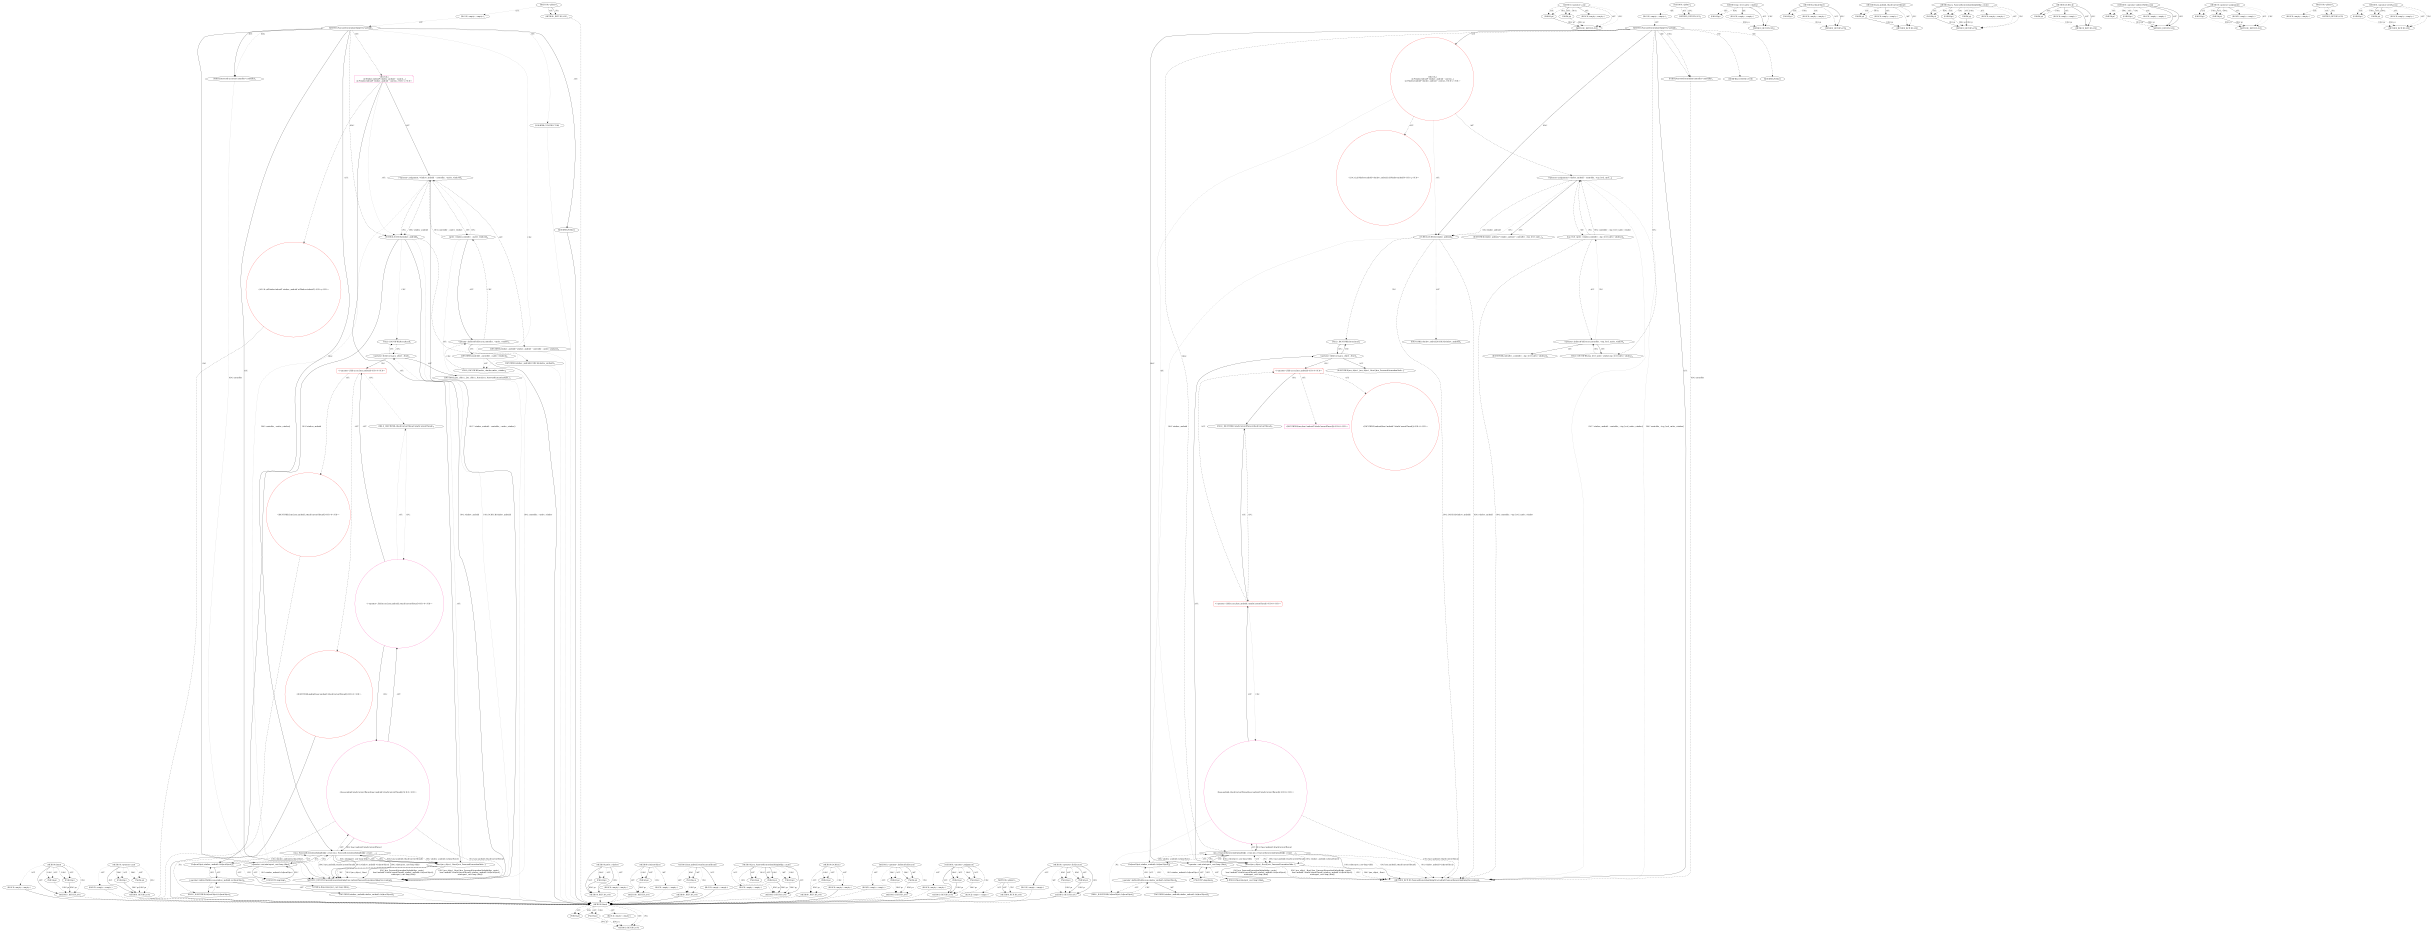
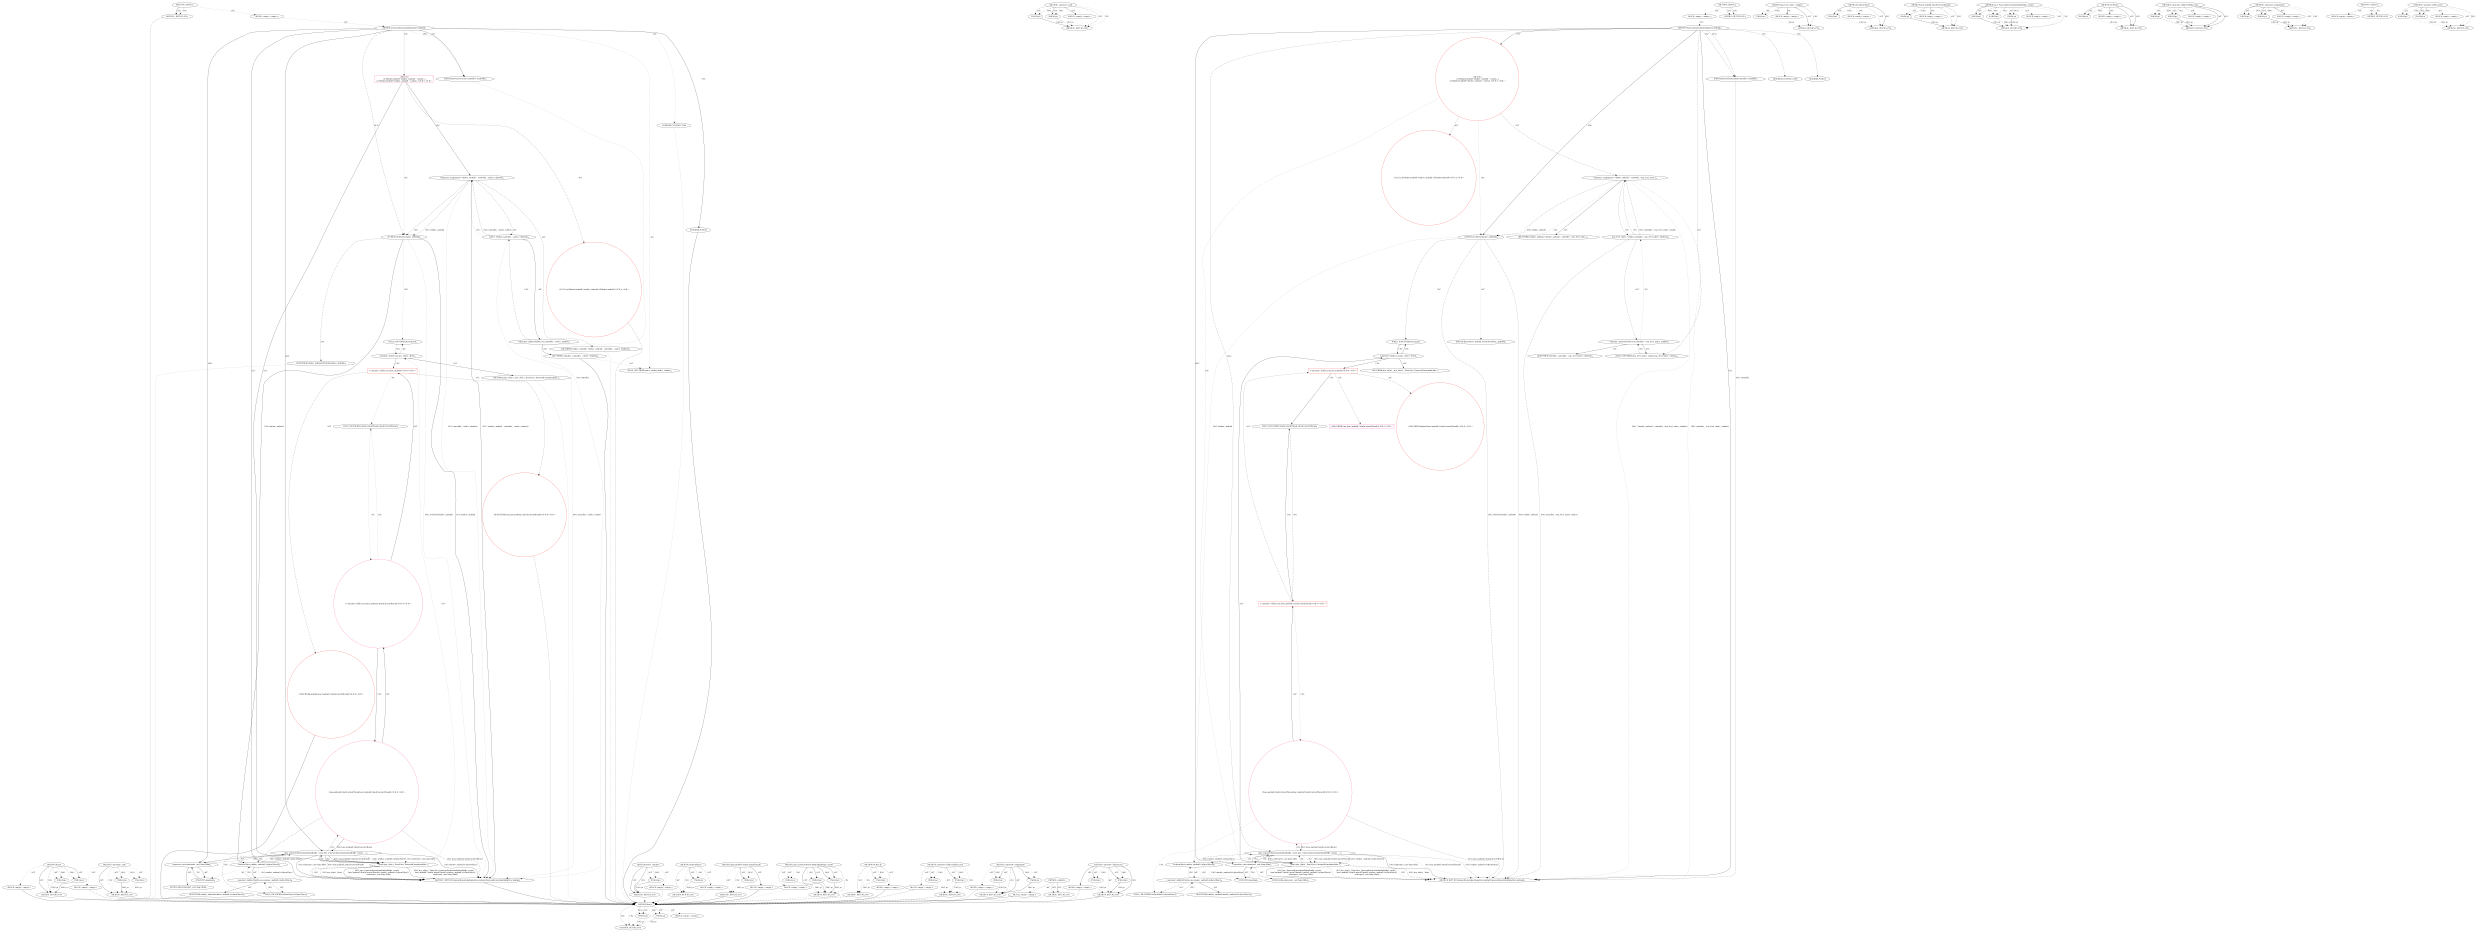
(445, 355) -> none
